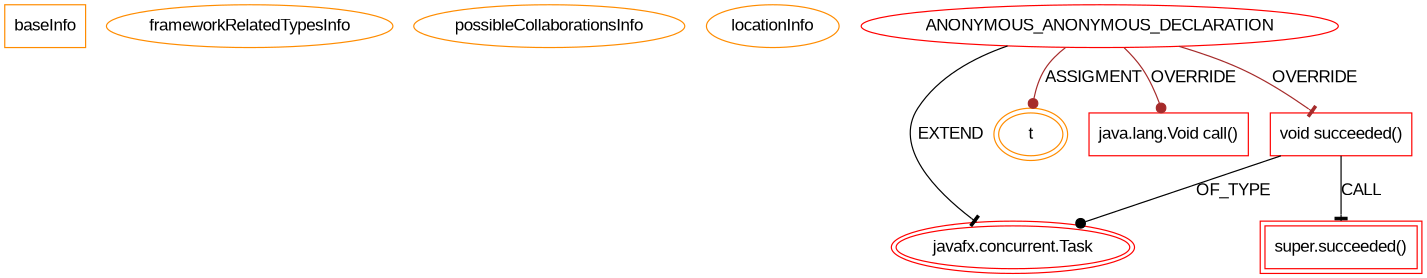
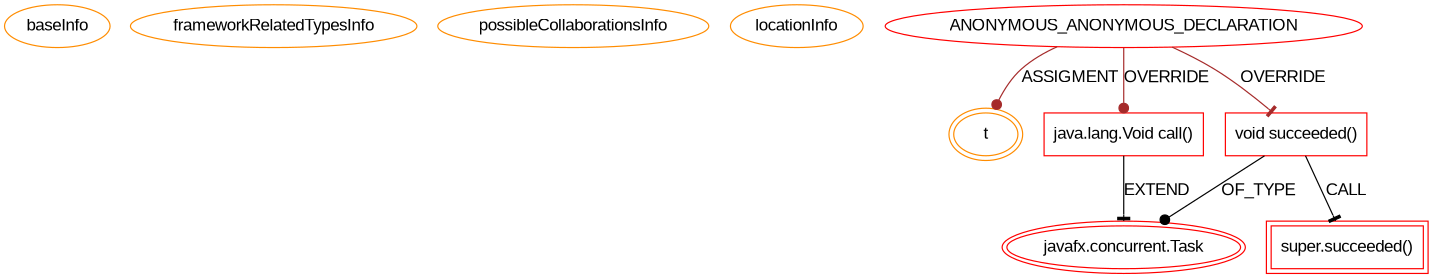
(45, 26) -> (57, 26)
(913, 119) -> (1124, 185)
